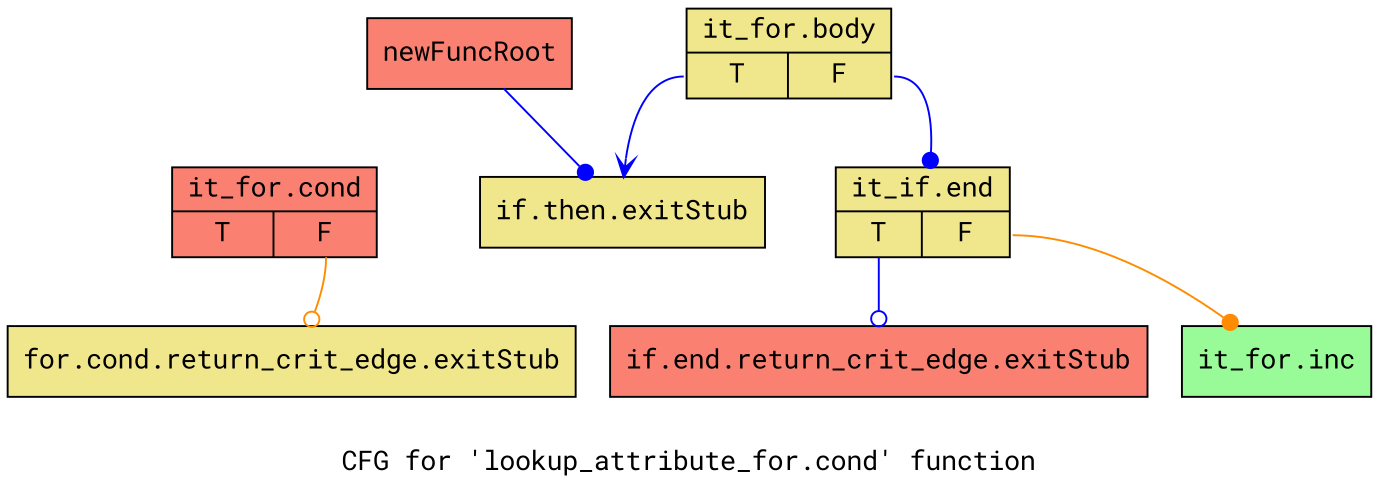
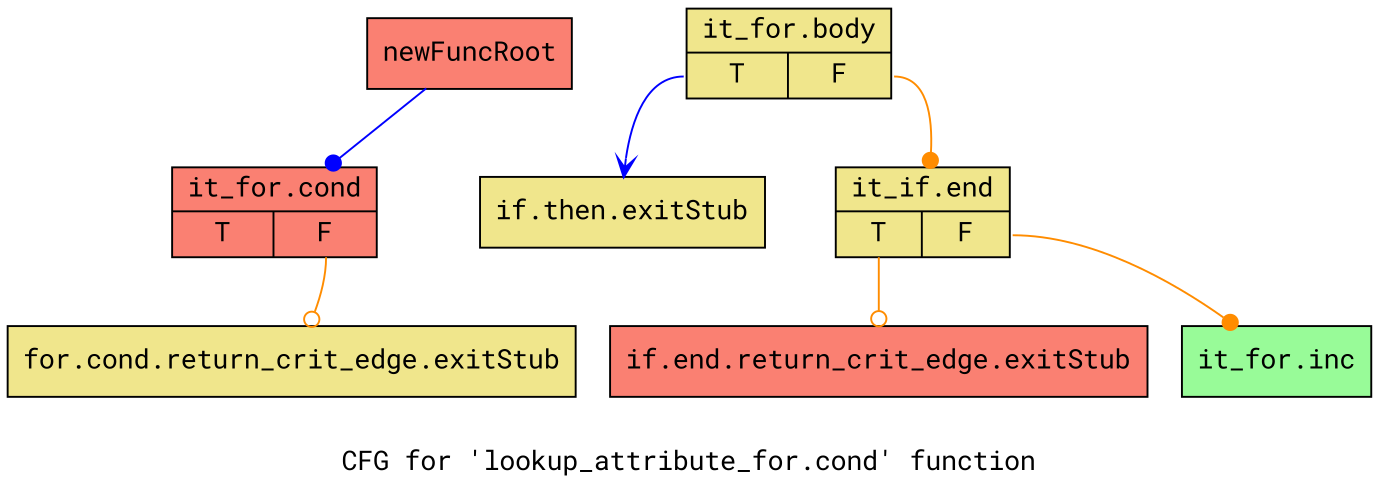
(927, 105) -> (927, 105)
(541, 127) -> (383, 123)
(879, 284) -> (879, 284)
